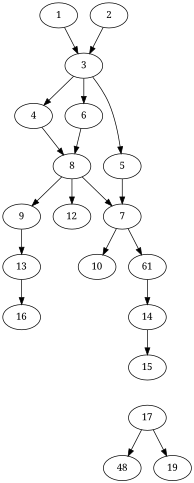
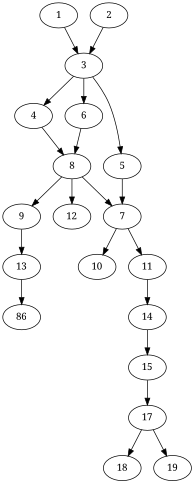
(147, 267) -> (147, 267)
(22, 317) -> (22, 317)
none -> (147, 389)
(122, 468) -> (122, 468)
